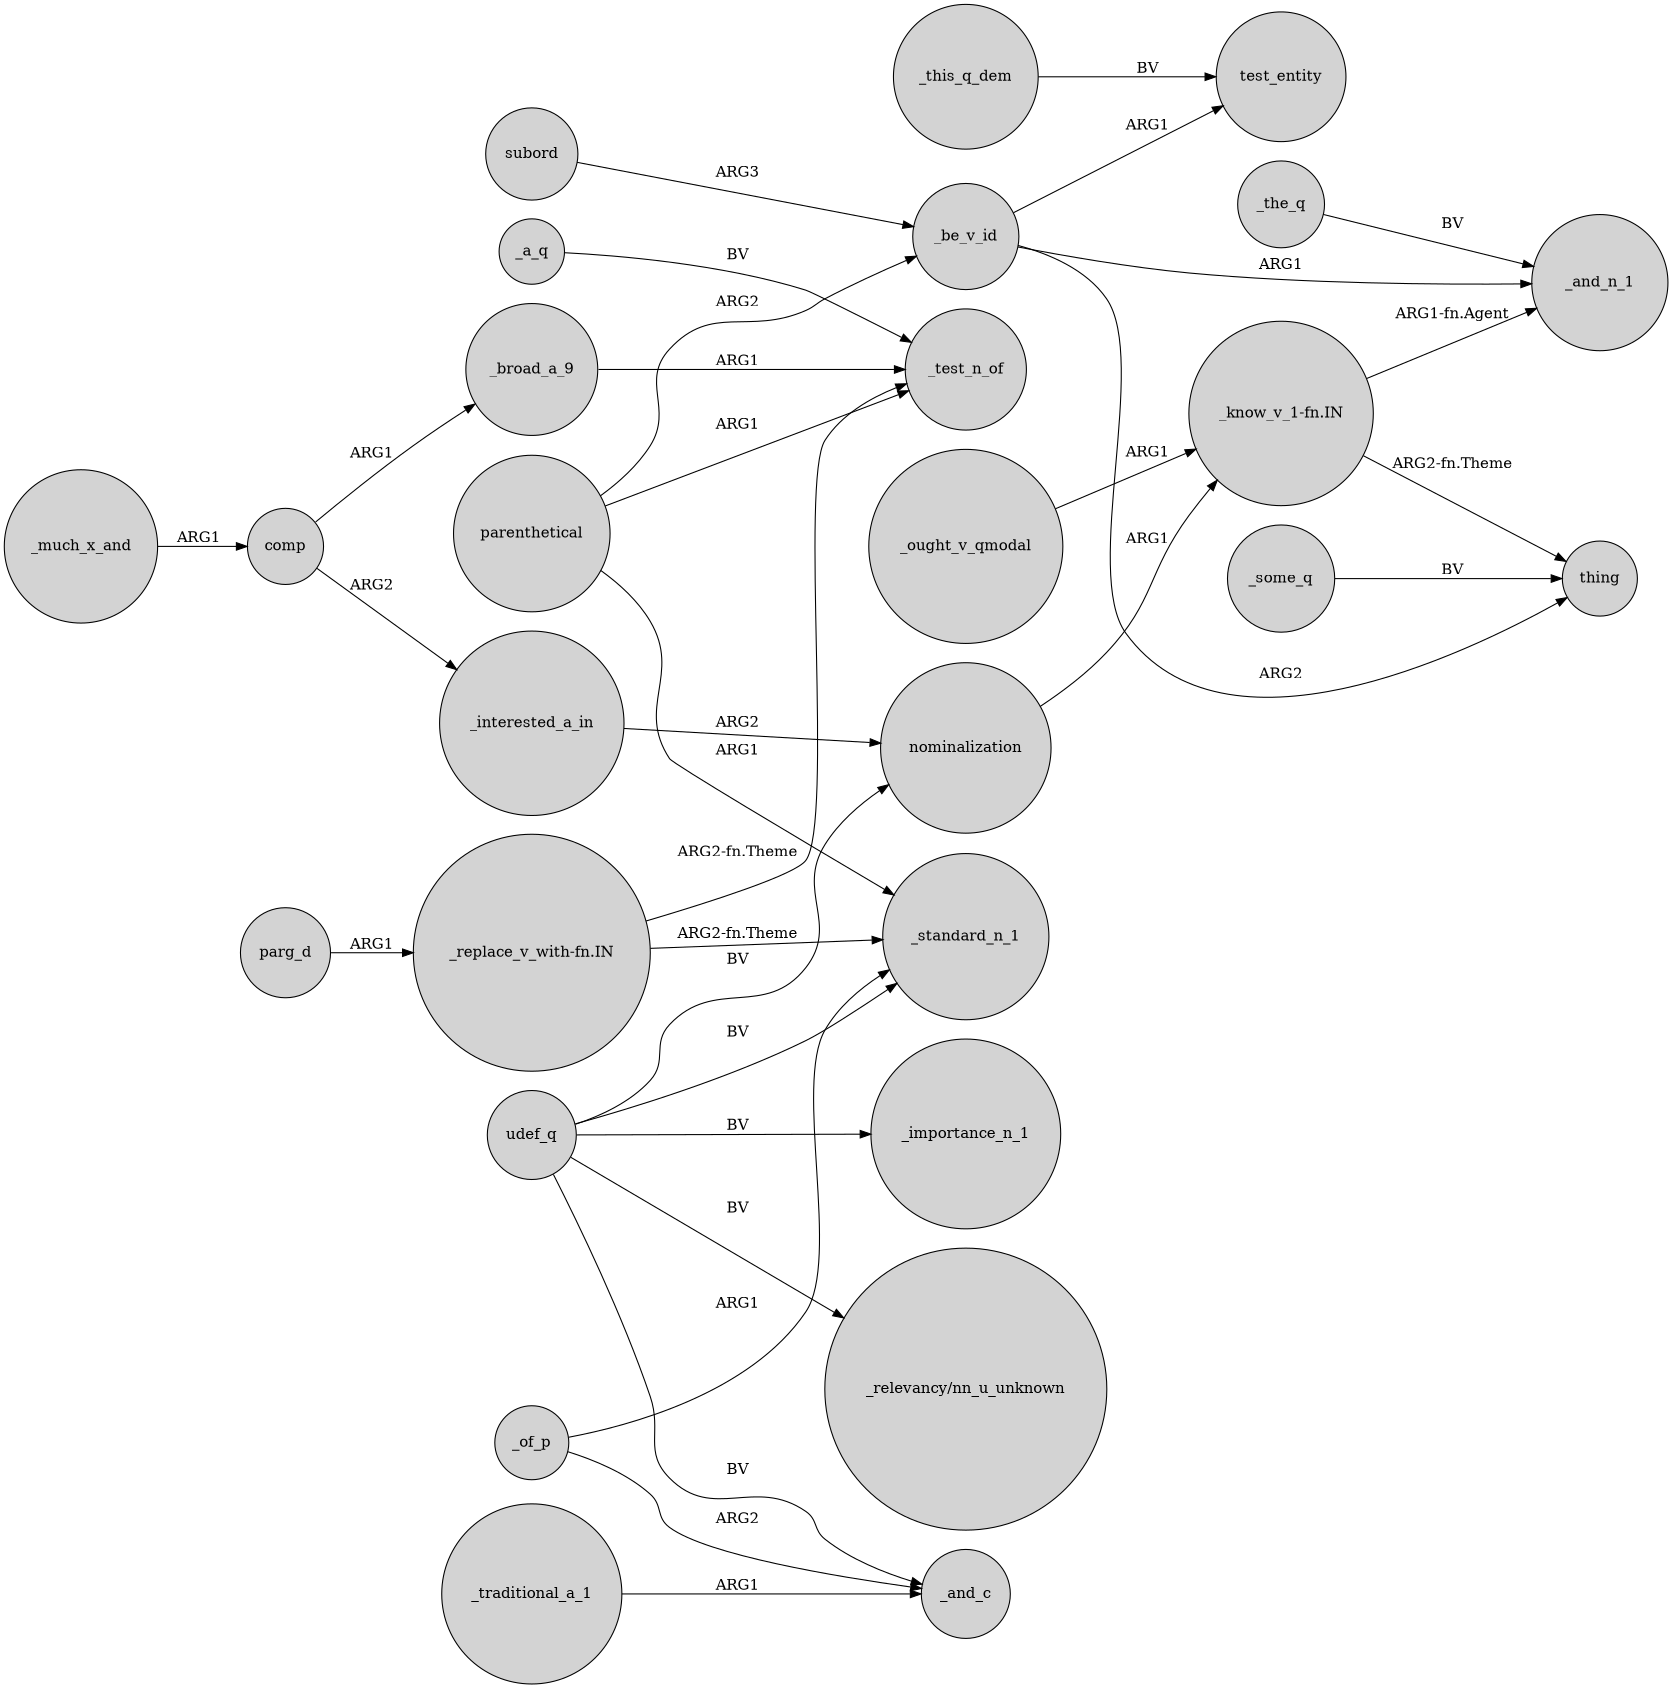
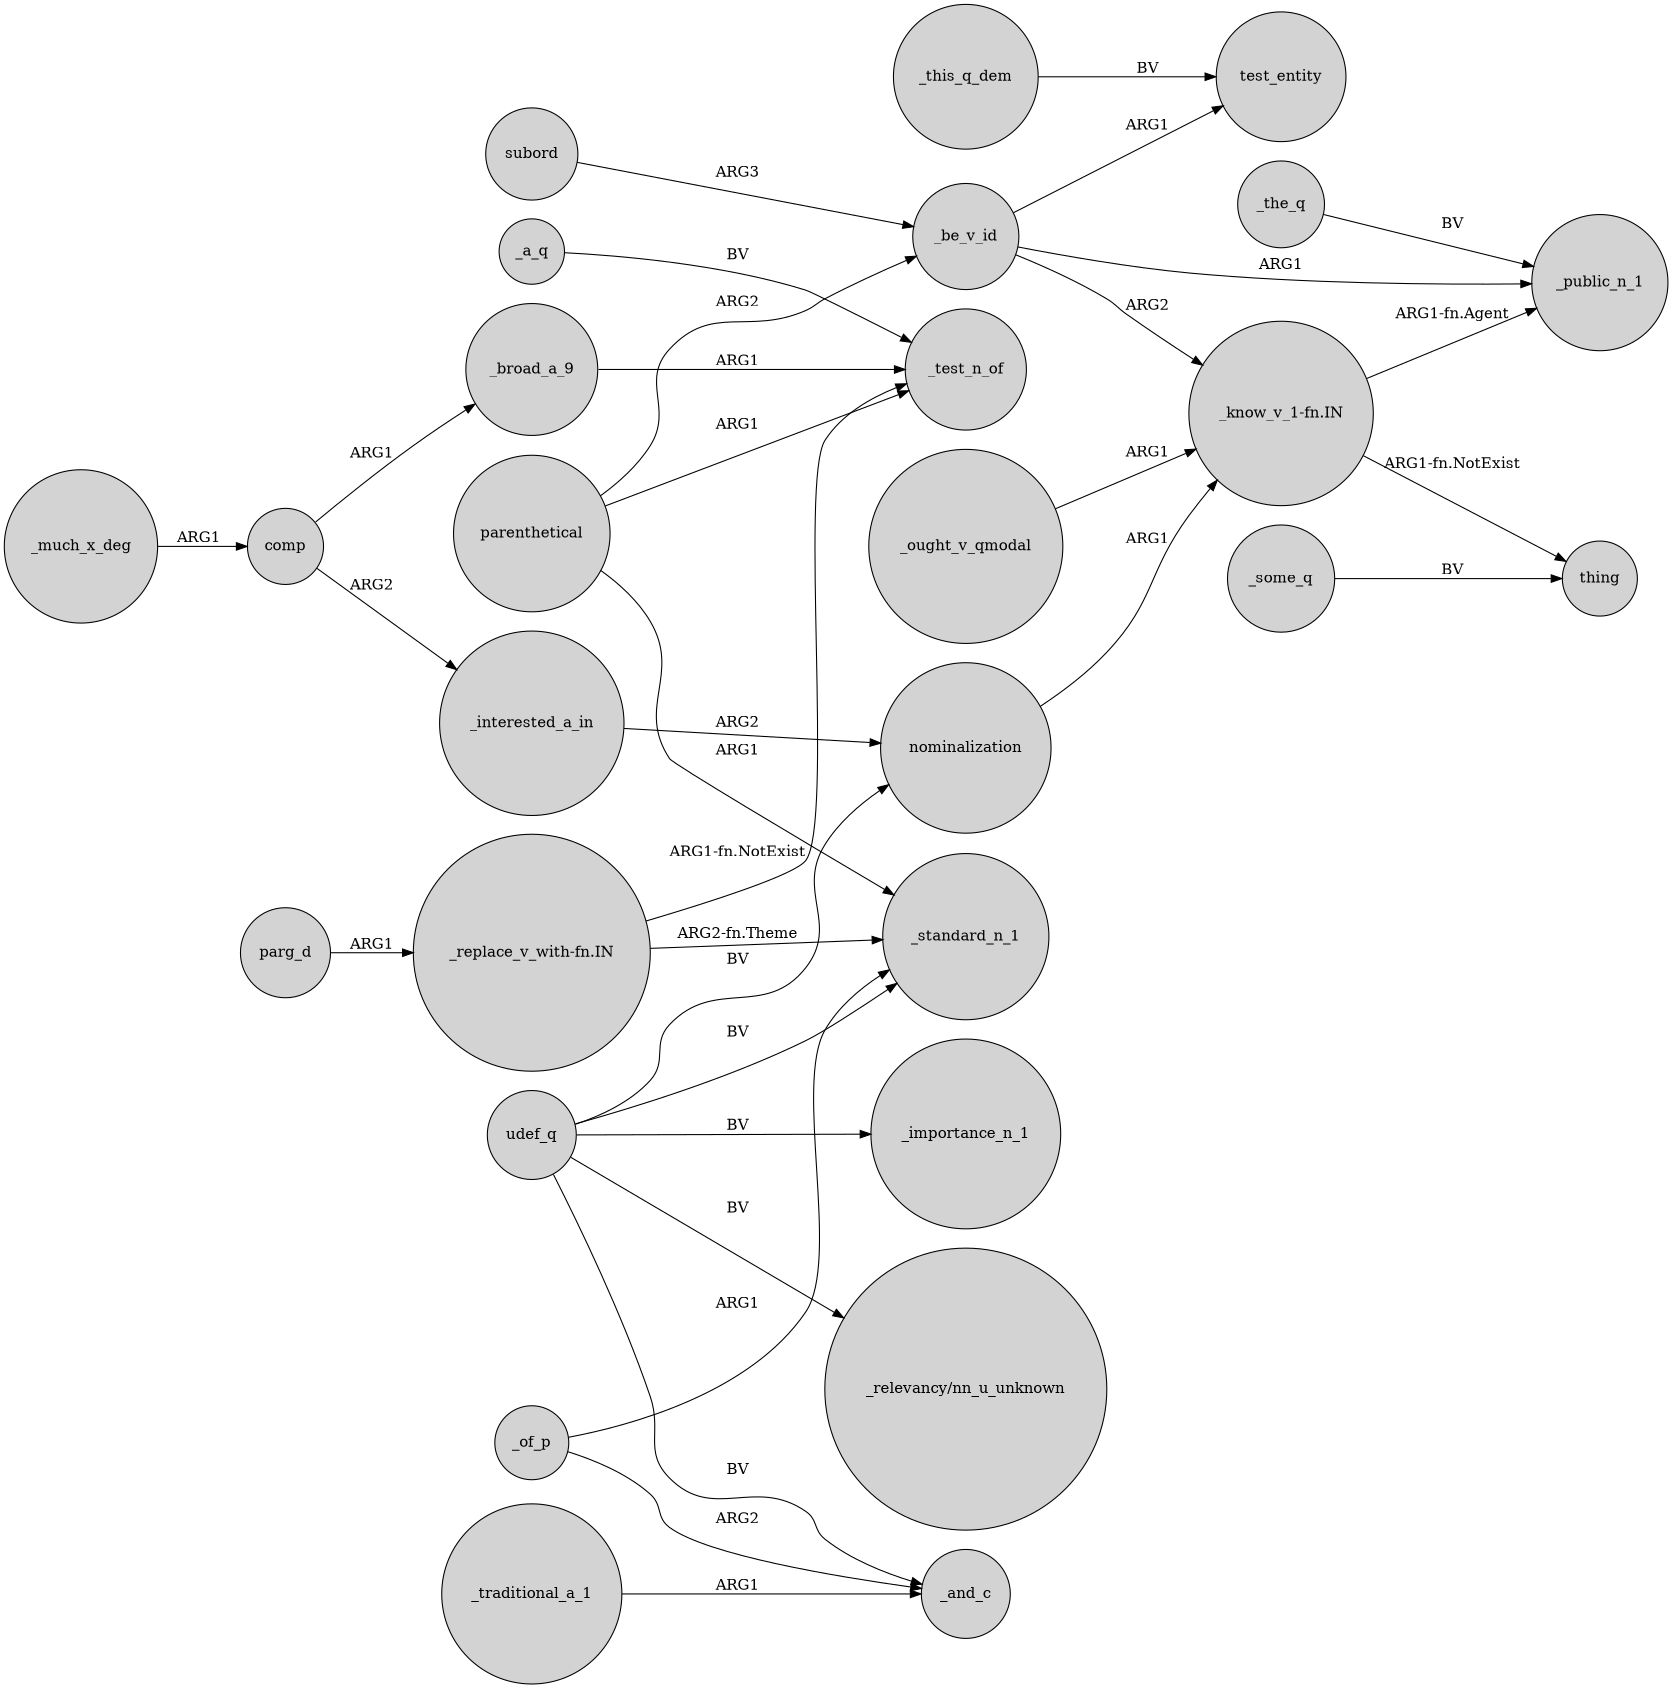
(1600, 283) -> (1600, 283)
(1452, 464) -> (1452, 464)
(81, 546) -> (81, 546)
(1135, 641) -> (1109, 300)
(738, 853) -> (738, 853)
